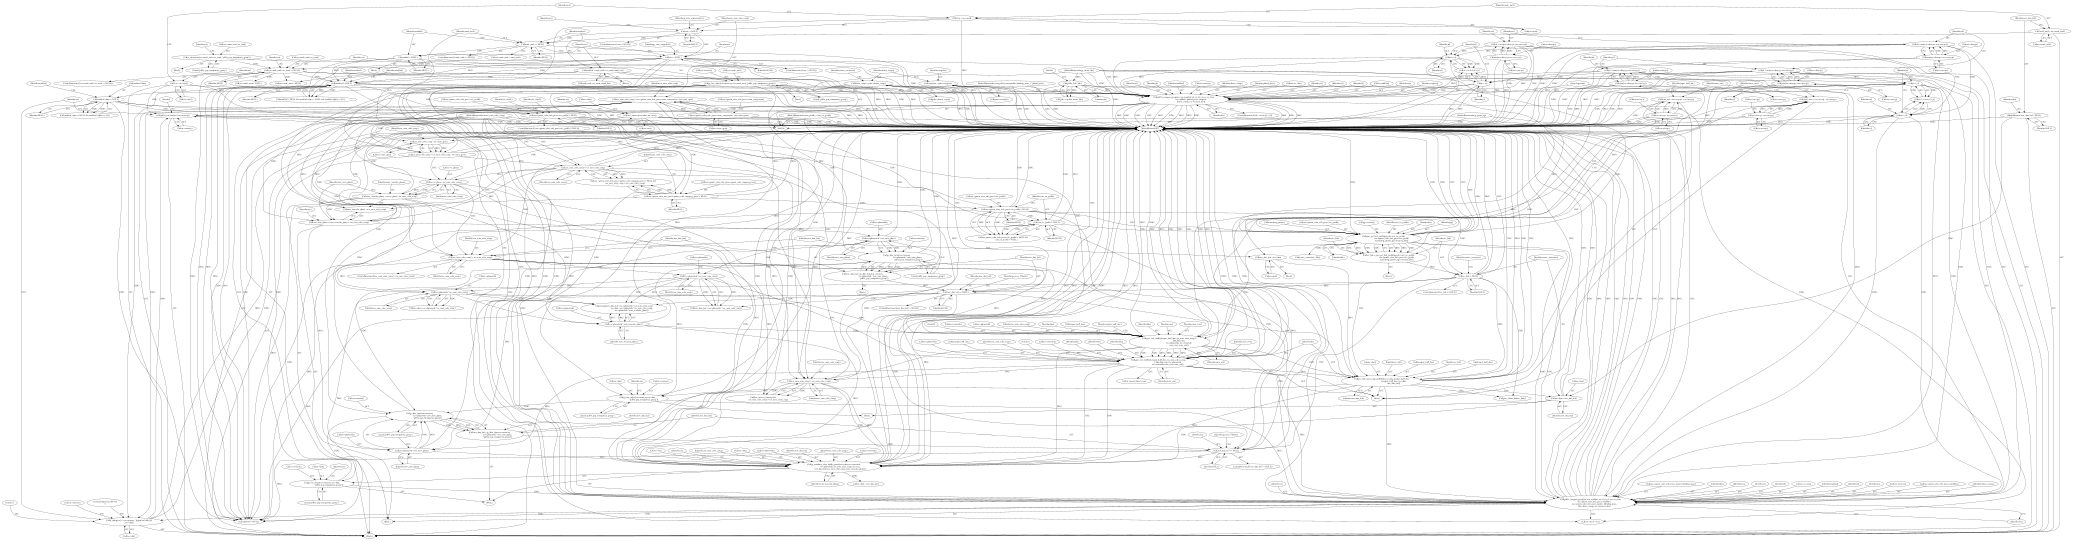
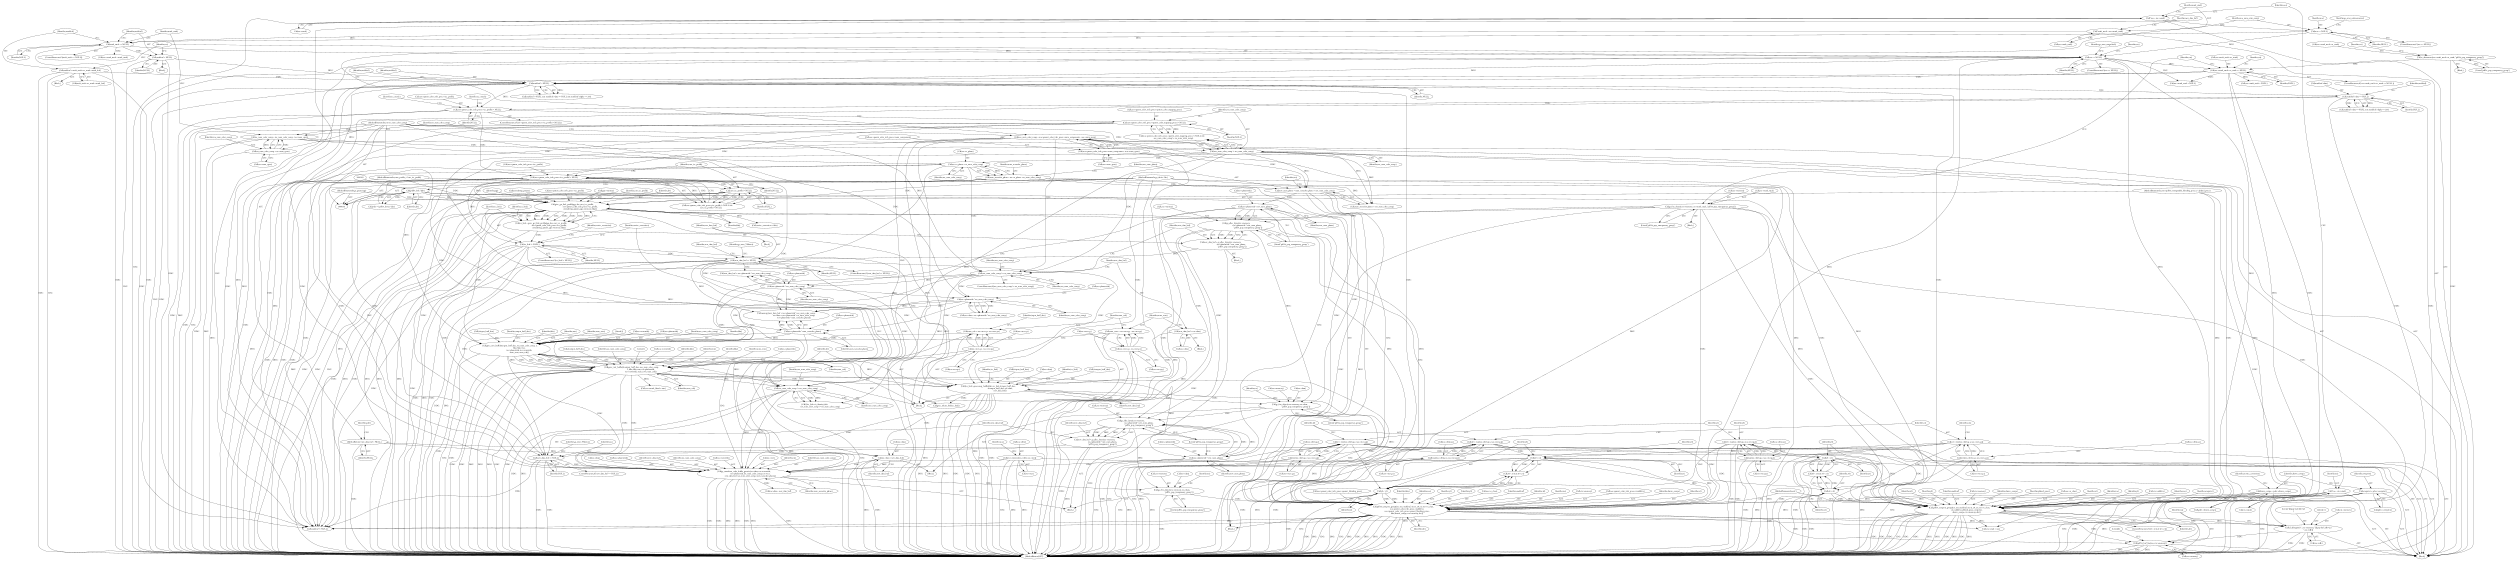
(1578, 84) -> (1786, 491)
(365, 130) -> none
(795, 132) -> (209, 526)
